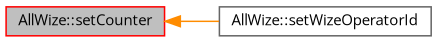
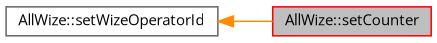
(200, 21) -> (253, 21)
